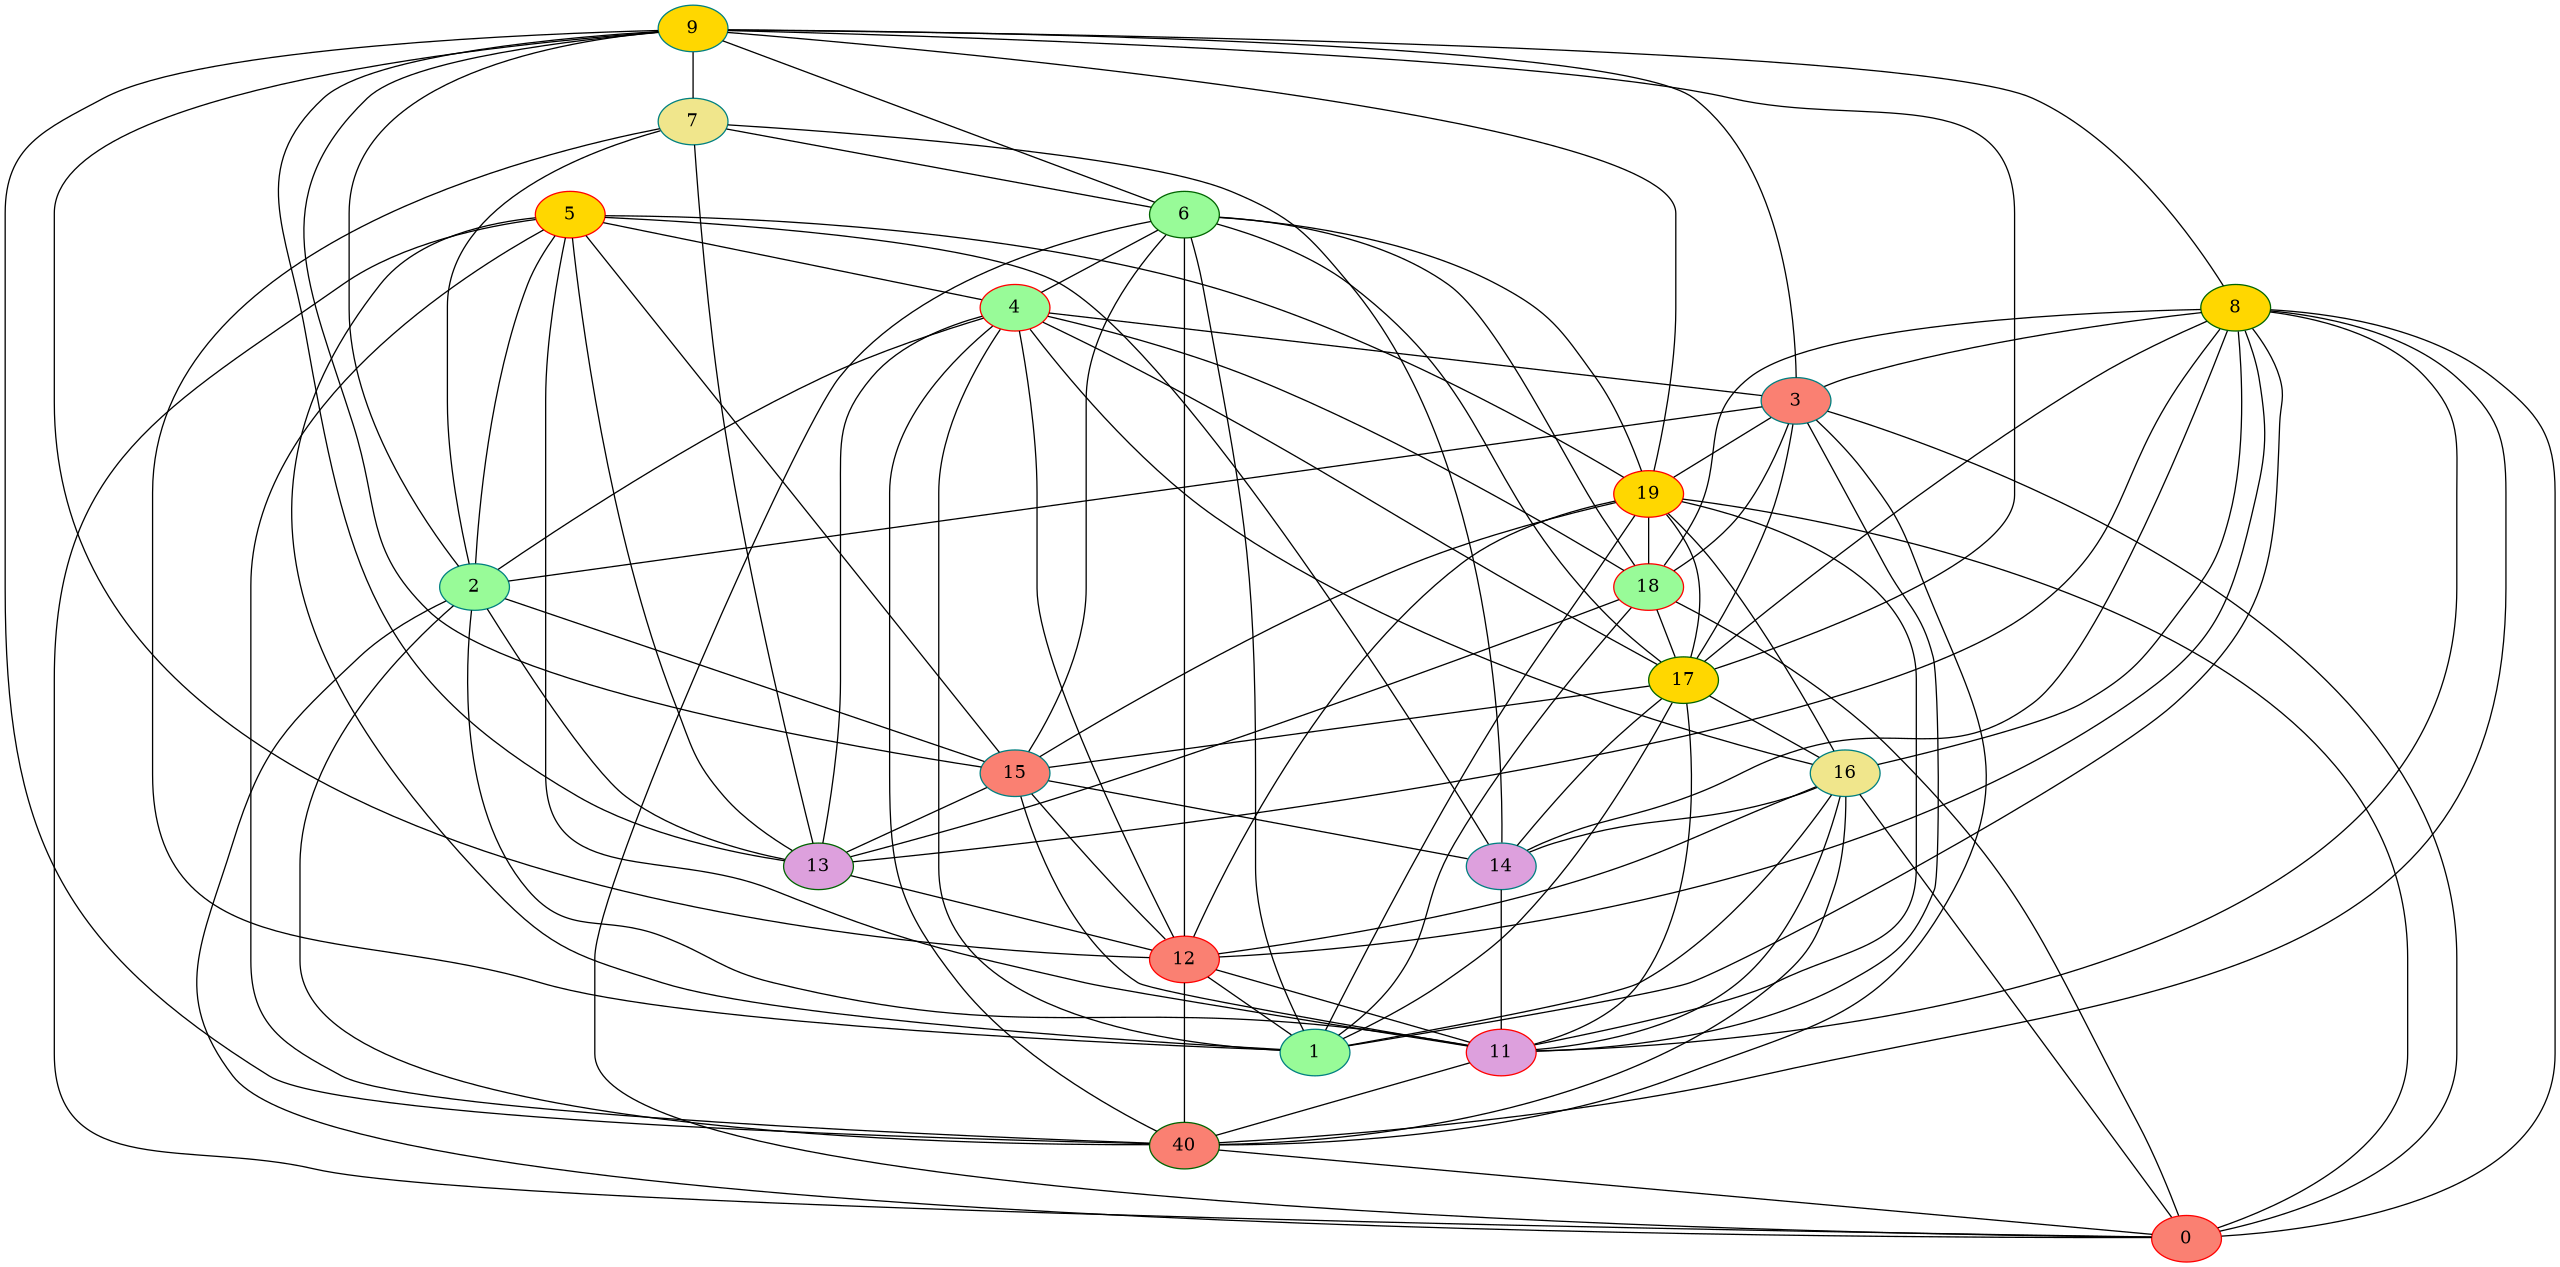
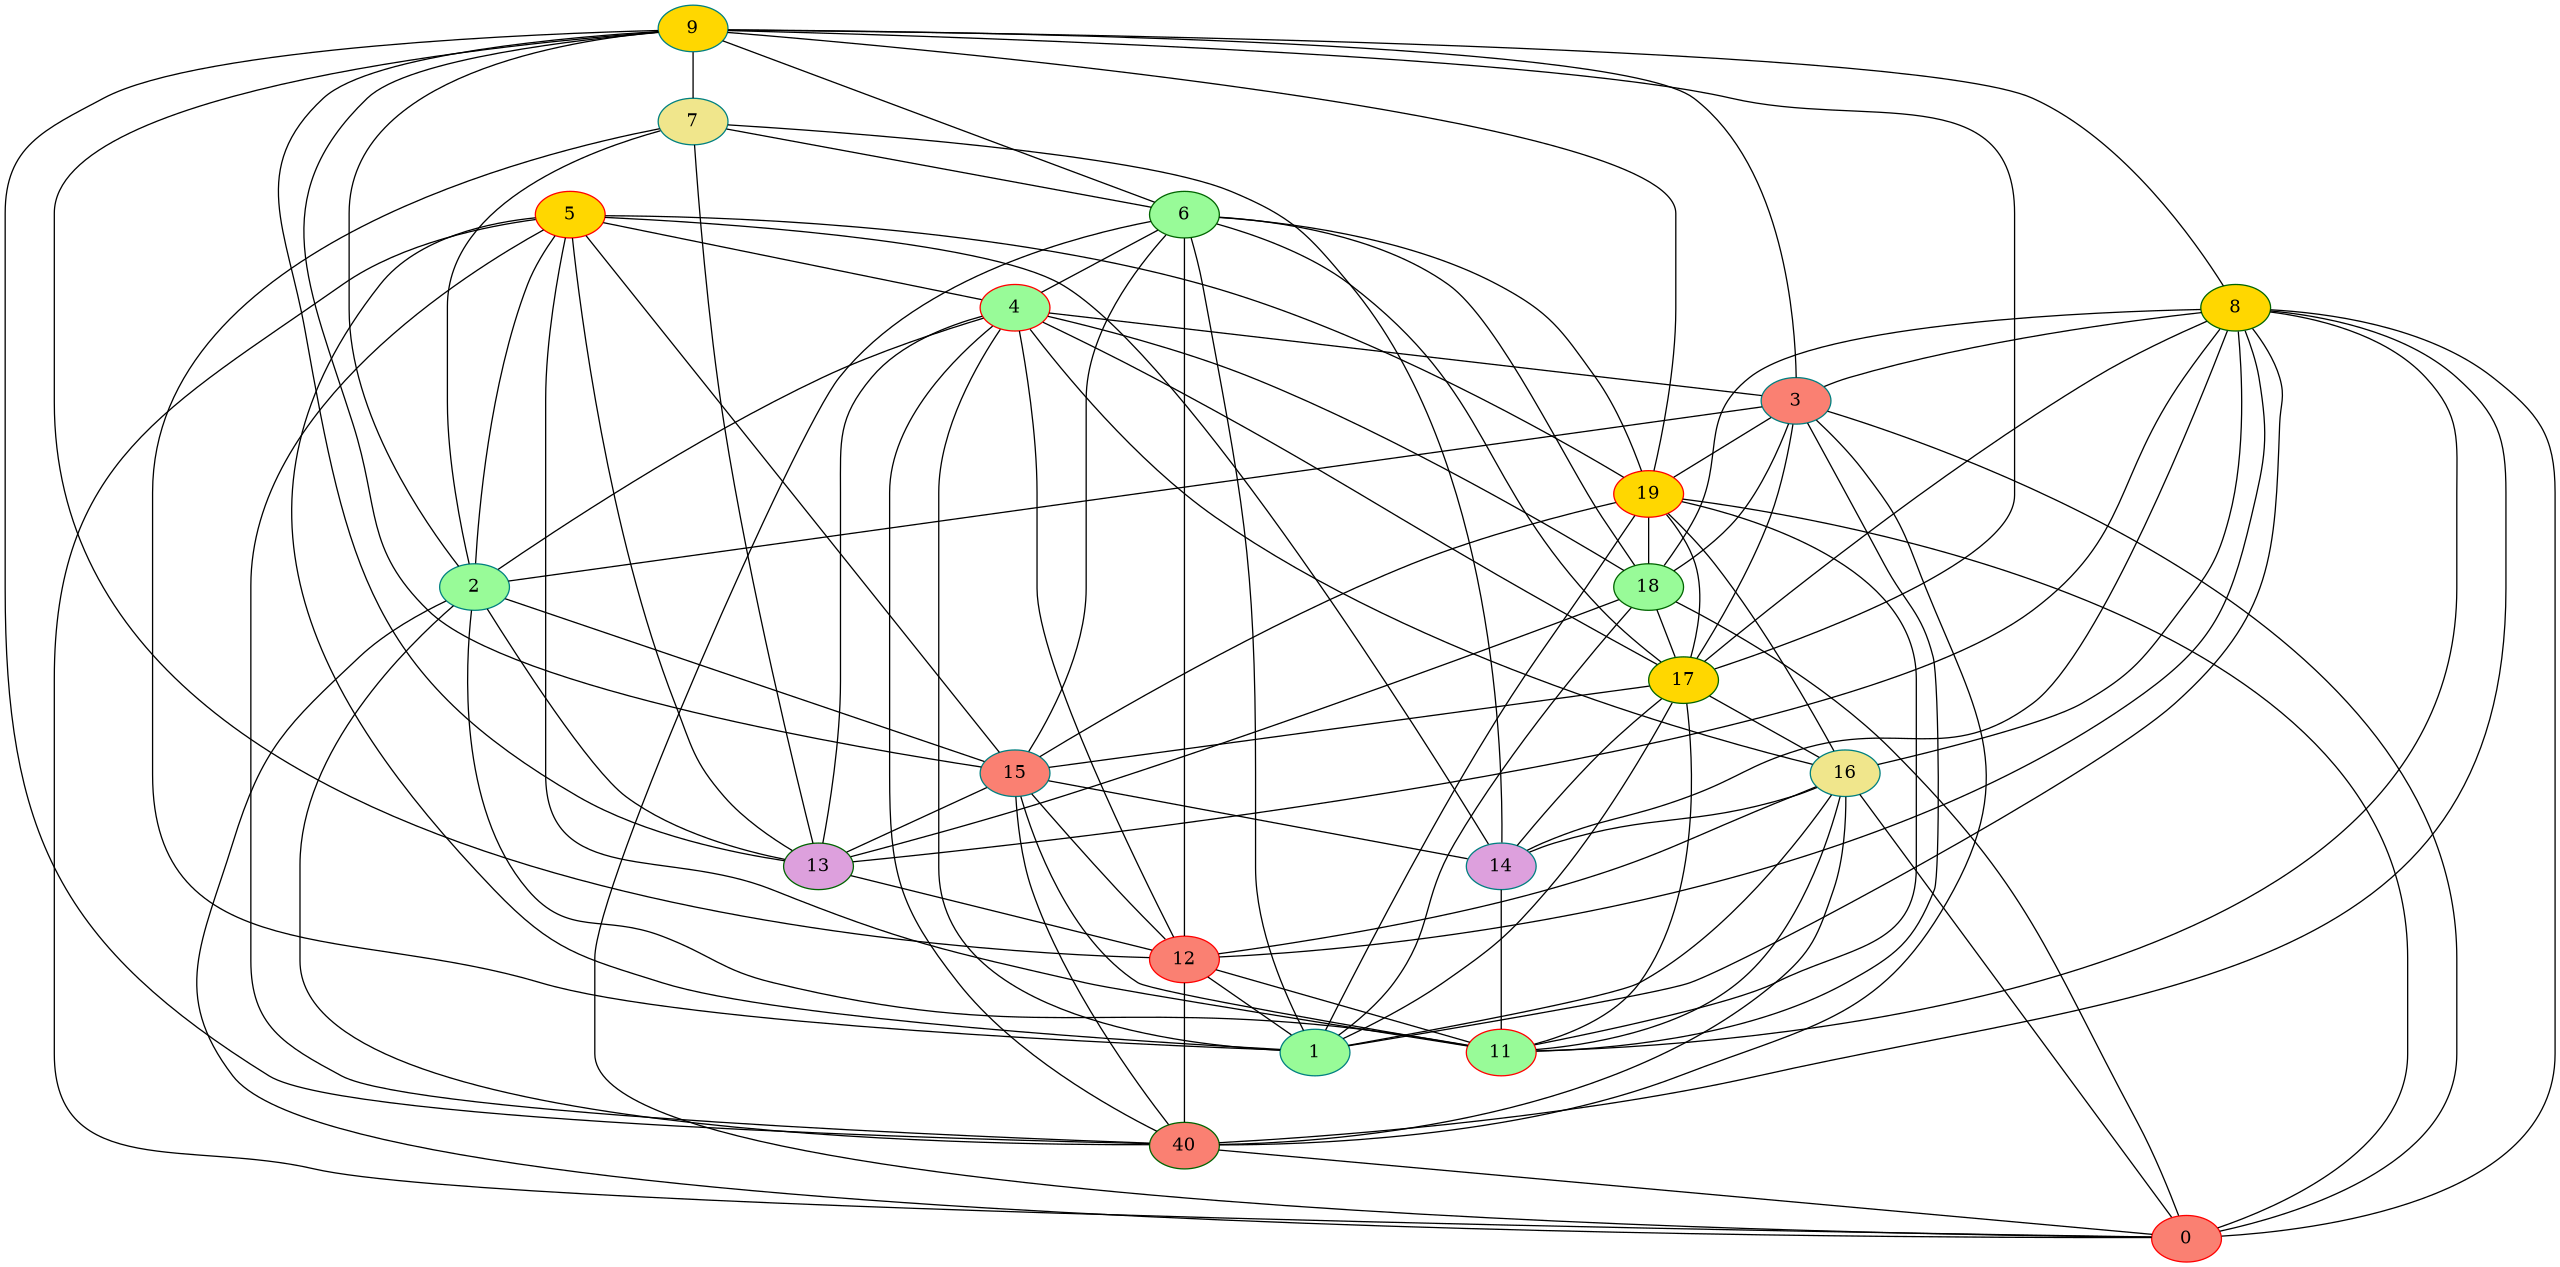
(1649, 587) -> (1649, 587)
(1357, 668) -> none
(1501, 1053) -> (1501, 1053)
(1343, 1099) -> (1064, 963)
